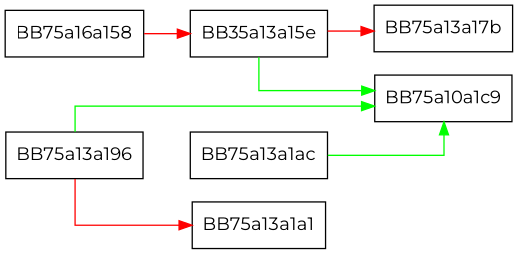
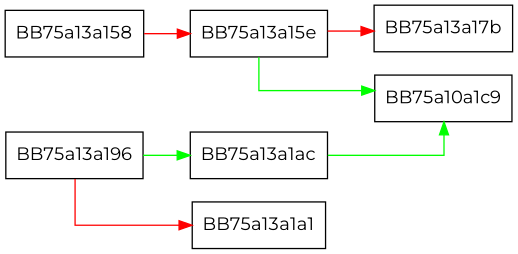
(74, 34) -> (74, 34)
(259, 34) -> (259, 34)
(205, 106) -> (160, 155)
